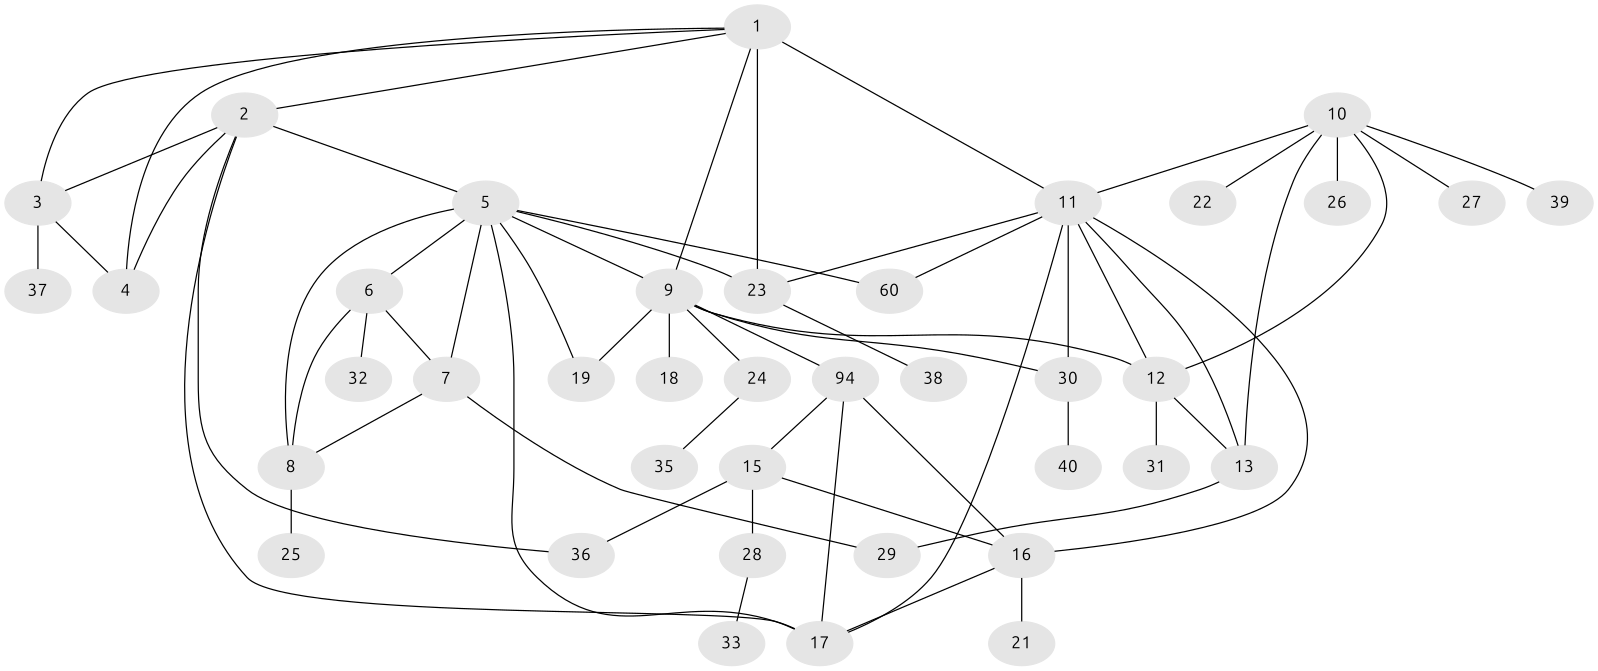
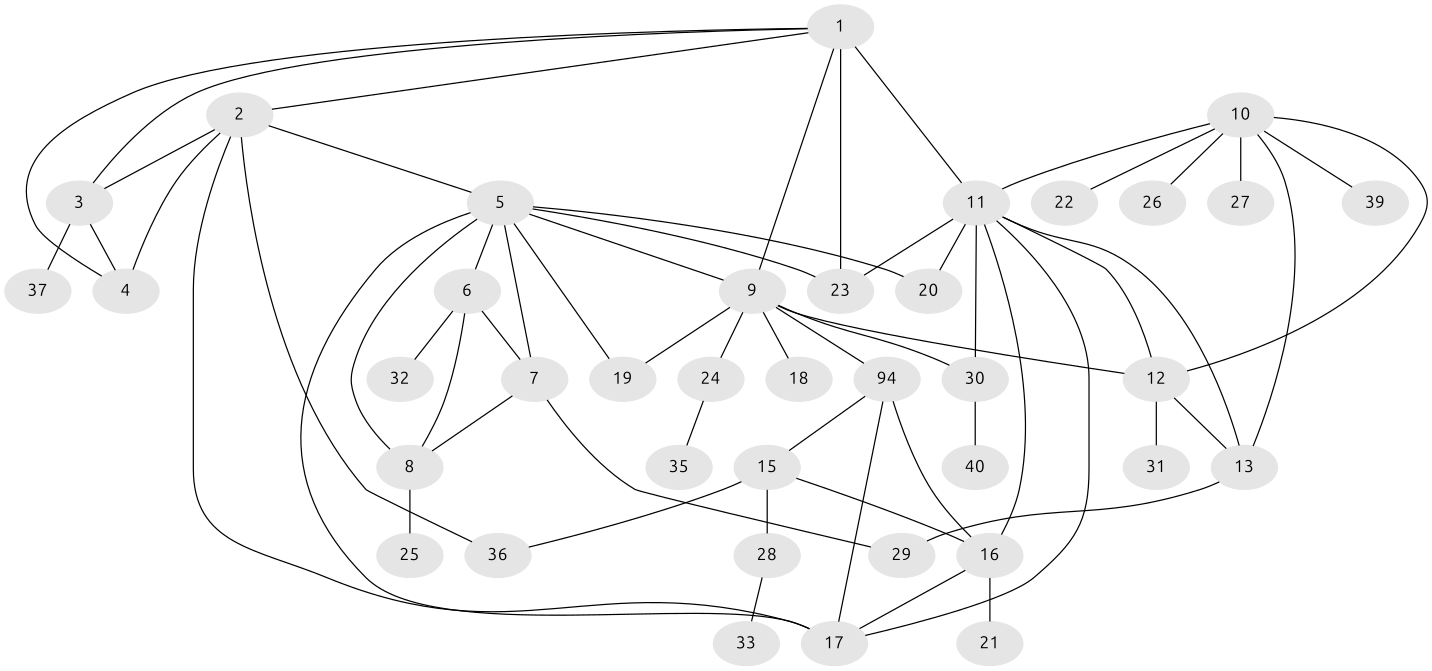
(890, 291) -> (929, 291)
(934, 379) -> none
